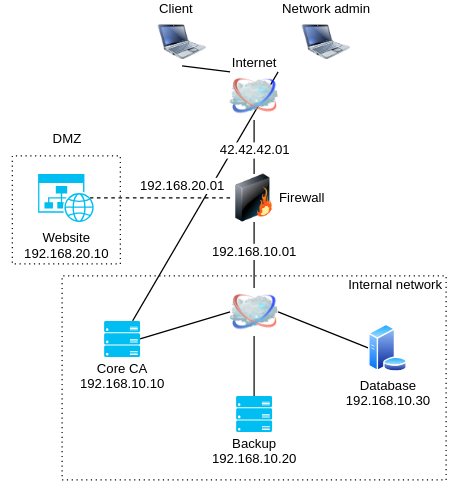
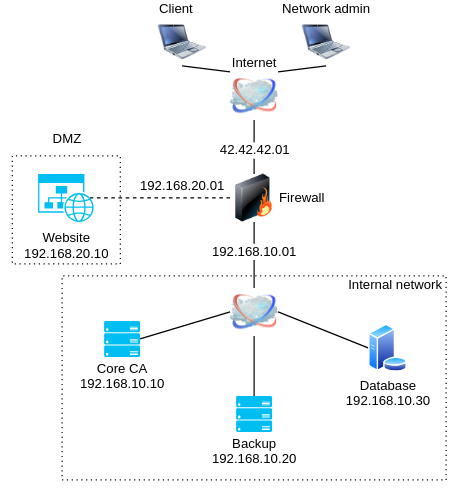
(171, 256) -> (302, 69)
